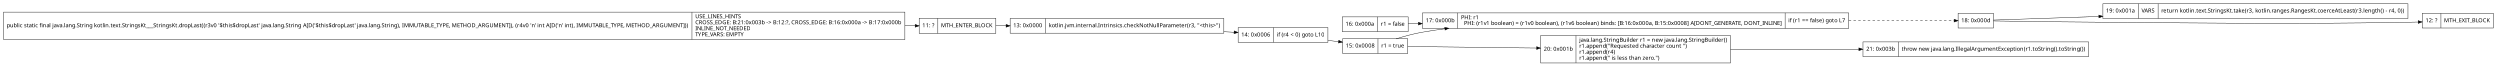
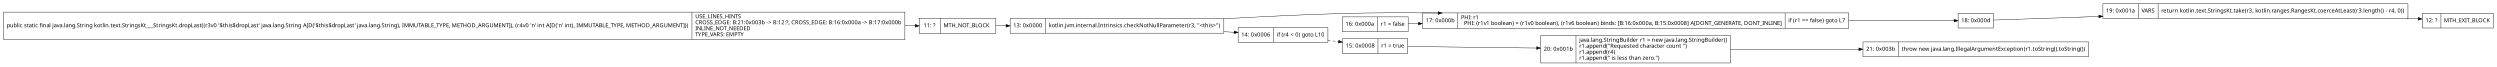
(1901, 21) -> (1901, 21)
(2206, 23) -> (2413, 19)
(967, 26) -> (967, 26)
(1420, 33) -> (1331, 14)
(1333, 41) -> (1333, 41)
